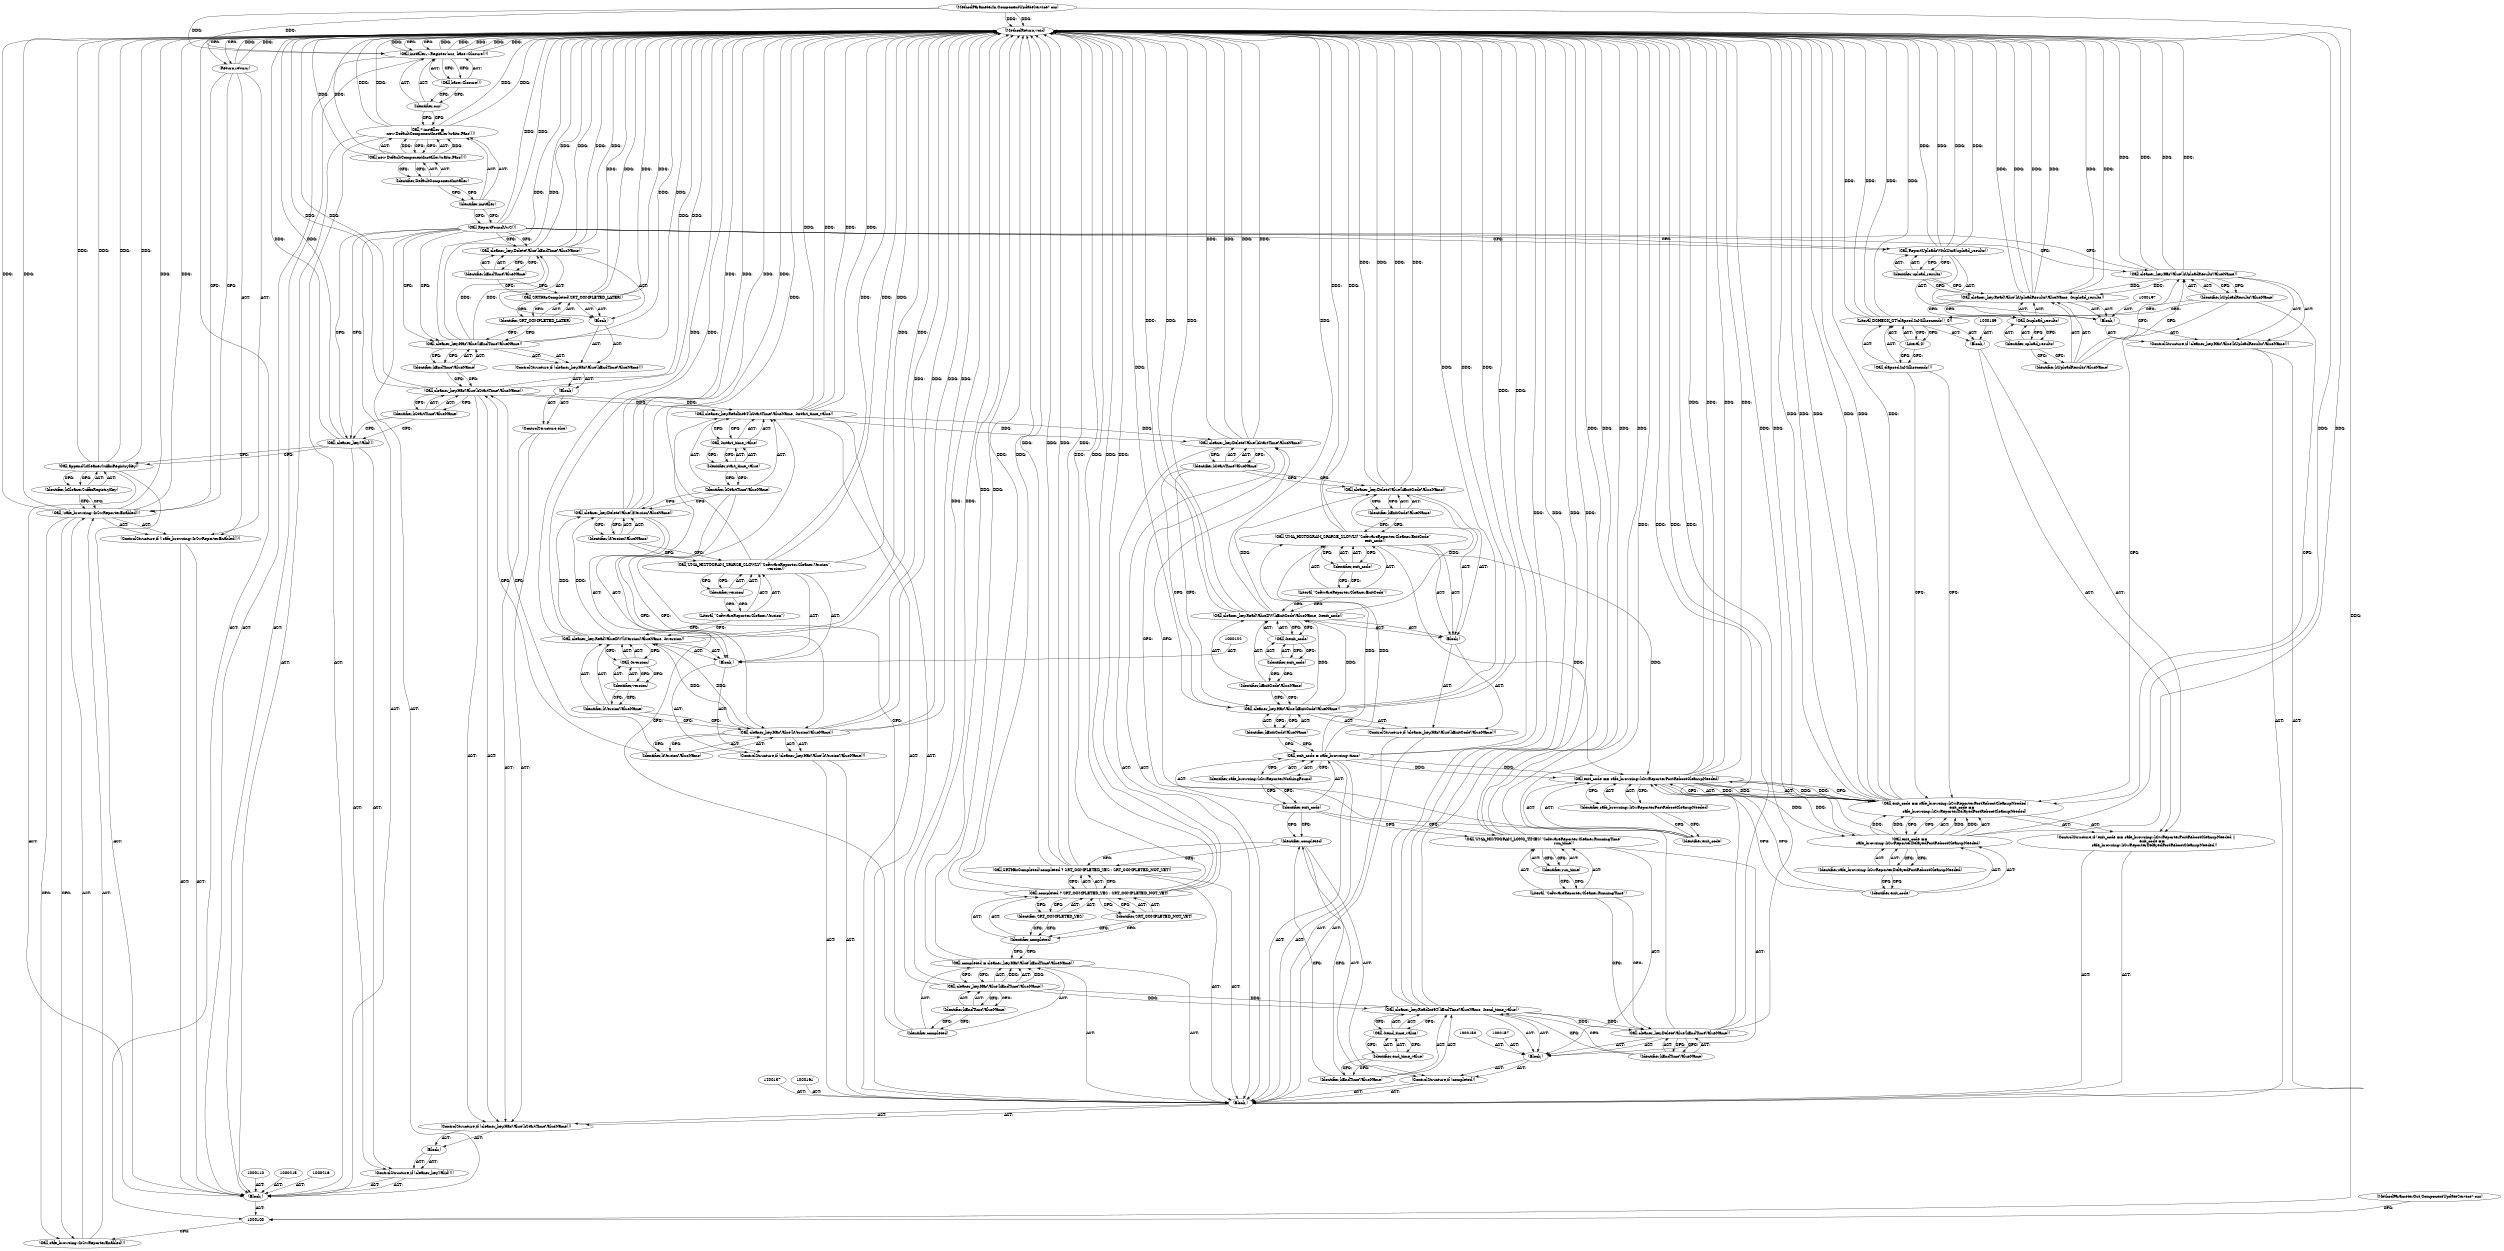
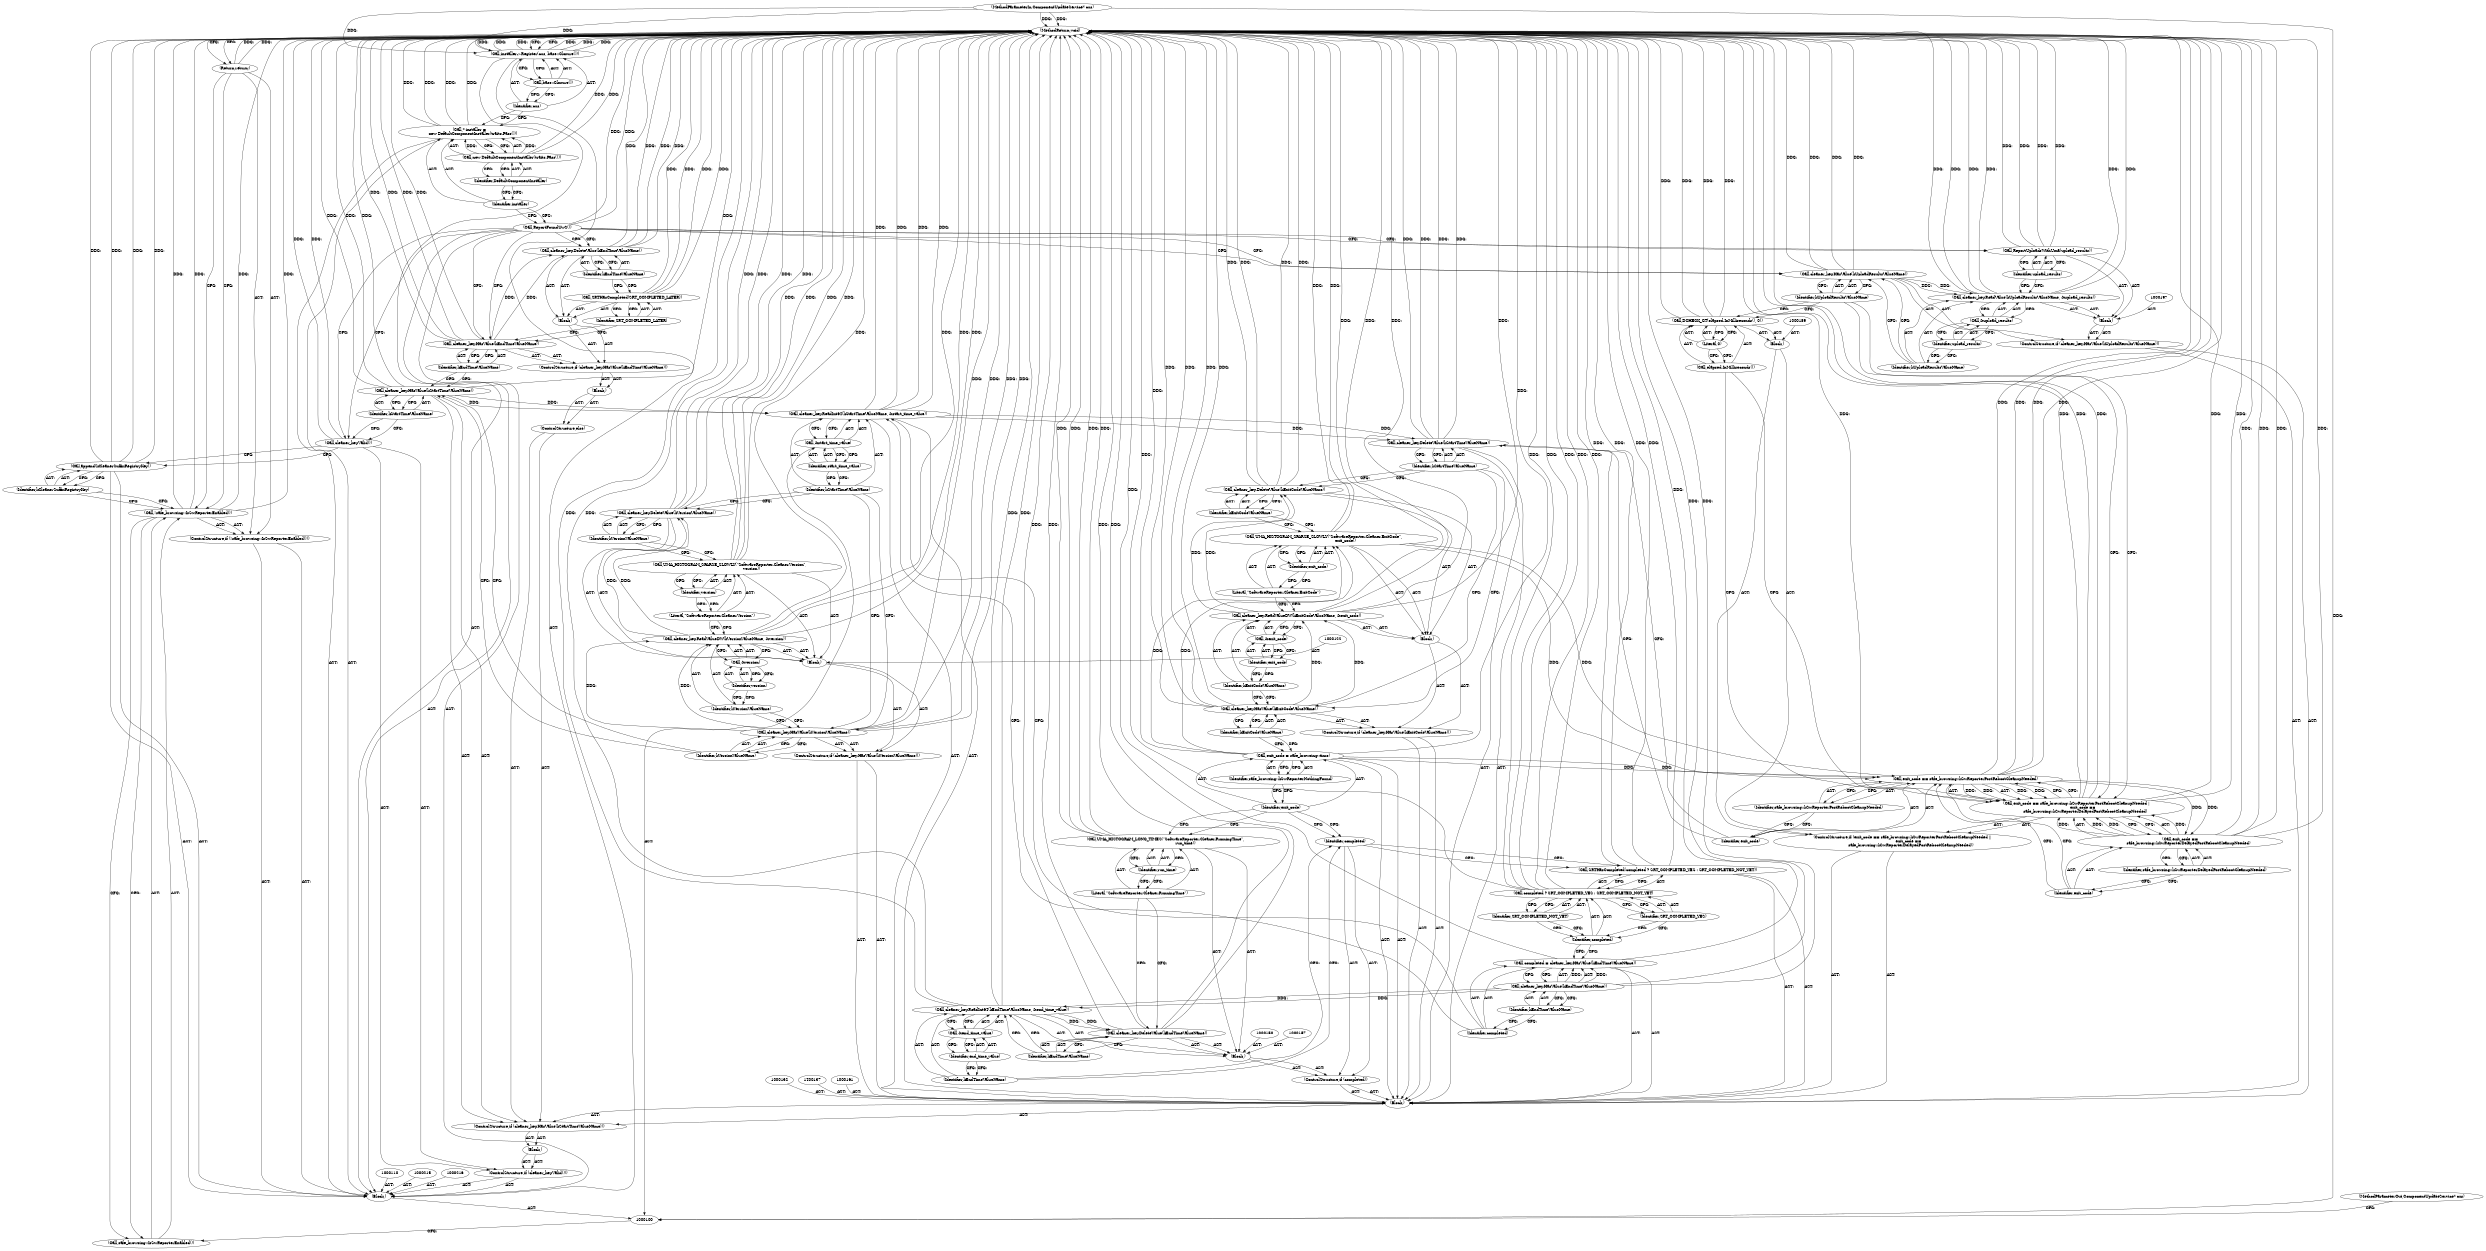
(1905, 321) -> (1717, 321)
(216, 335) -> (669, 729)
none -> (780, 1080)
